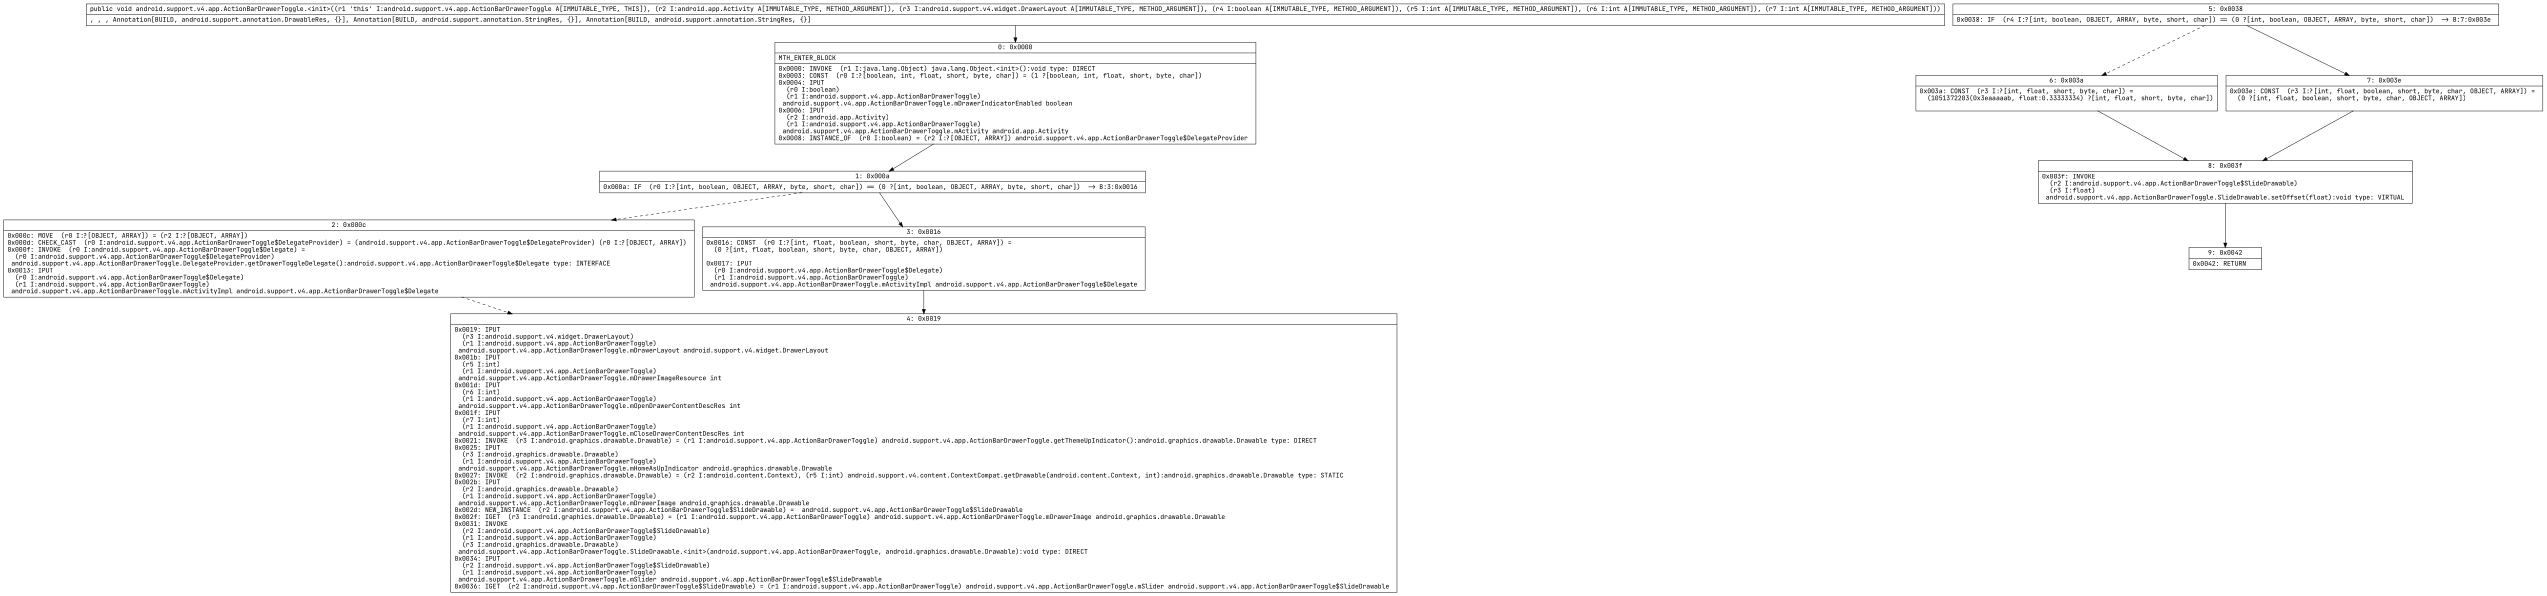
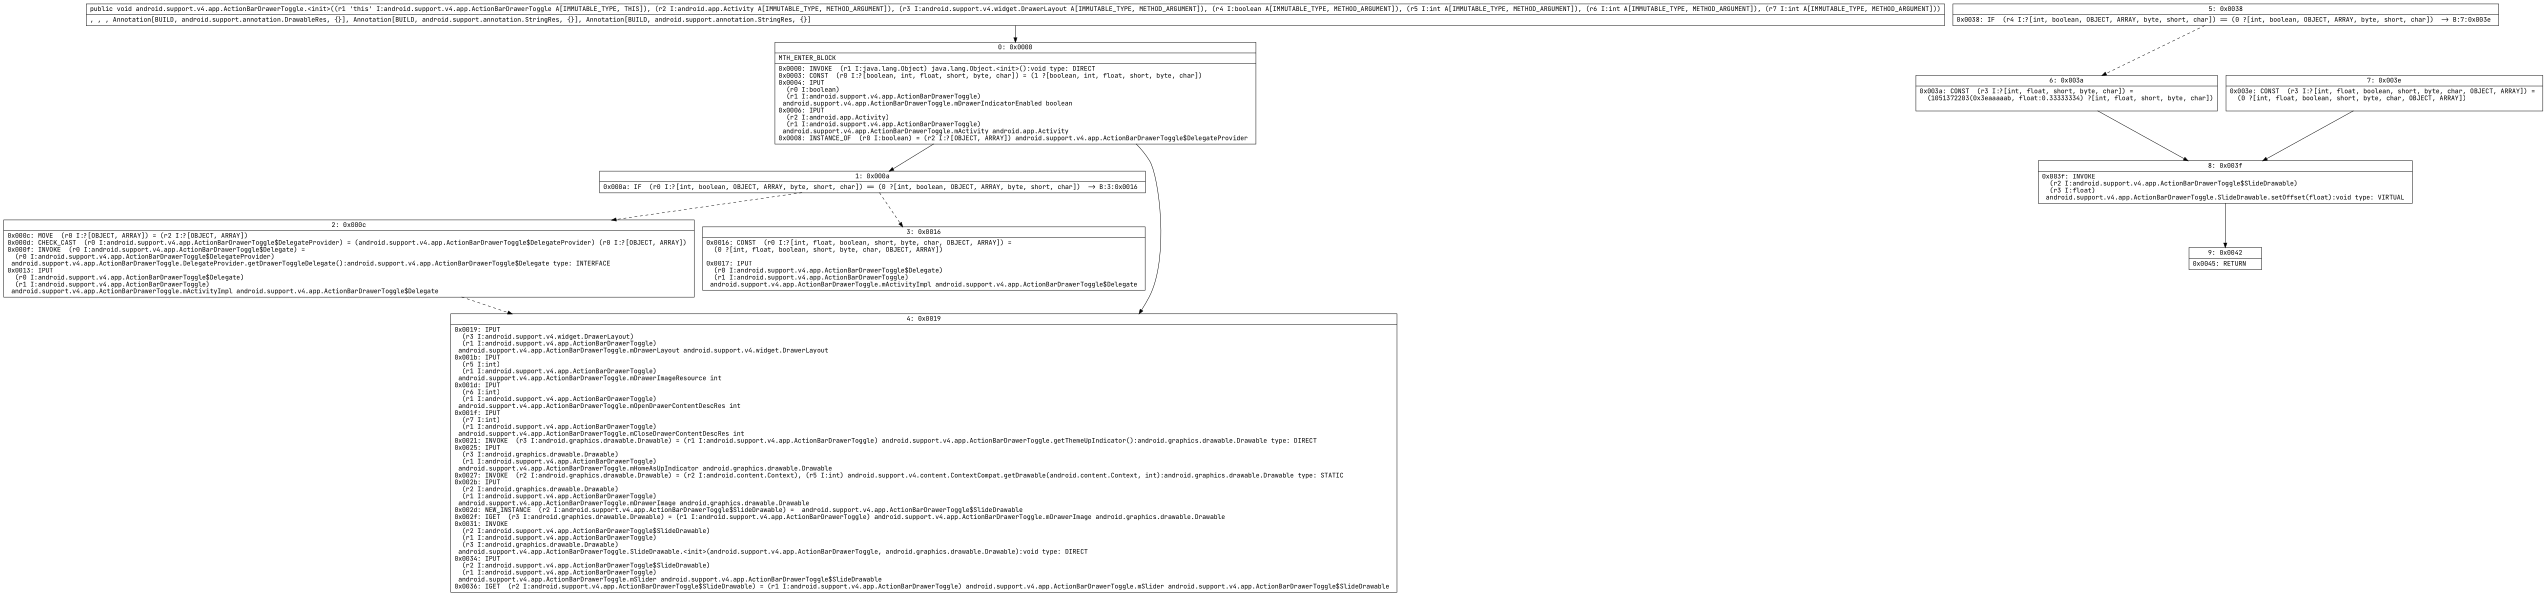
(2296, 49) -> none
(890, 208) -> (890, 208)
(2225, 264) -> (2225, 264)
(924, 300) -> (1161, 226)
